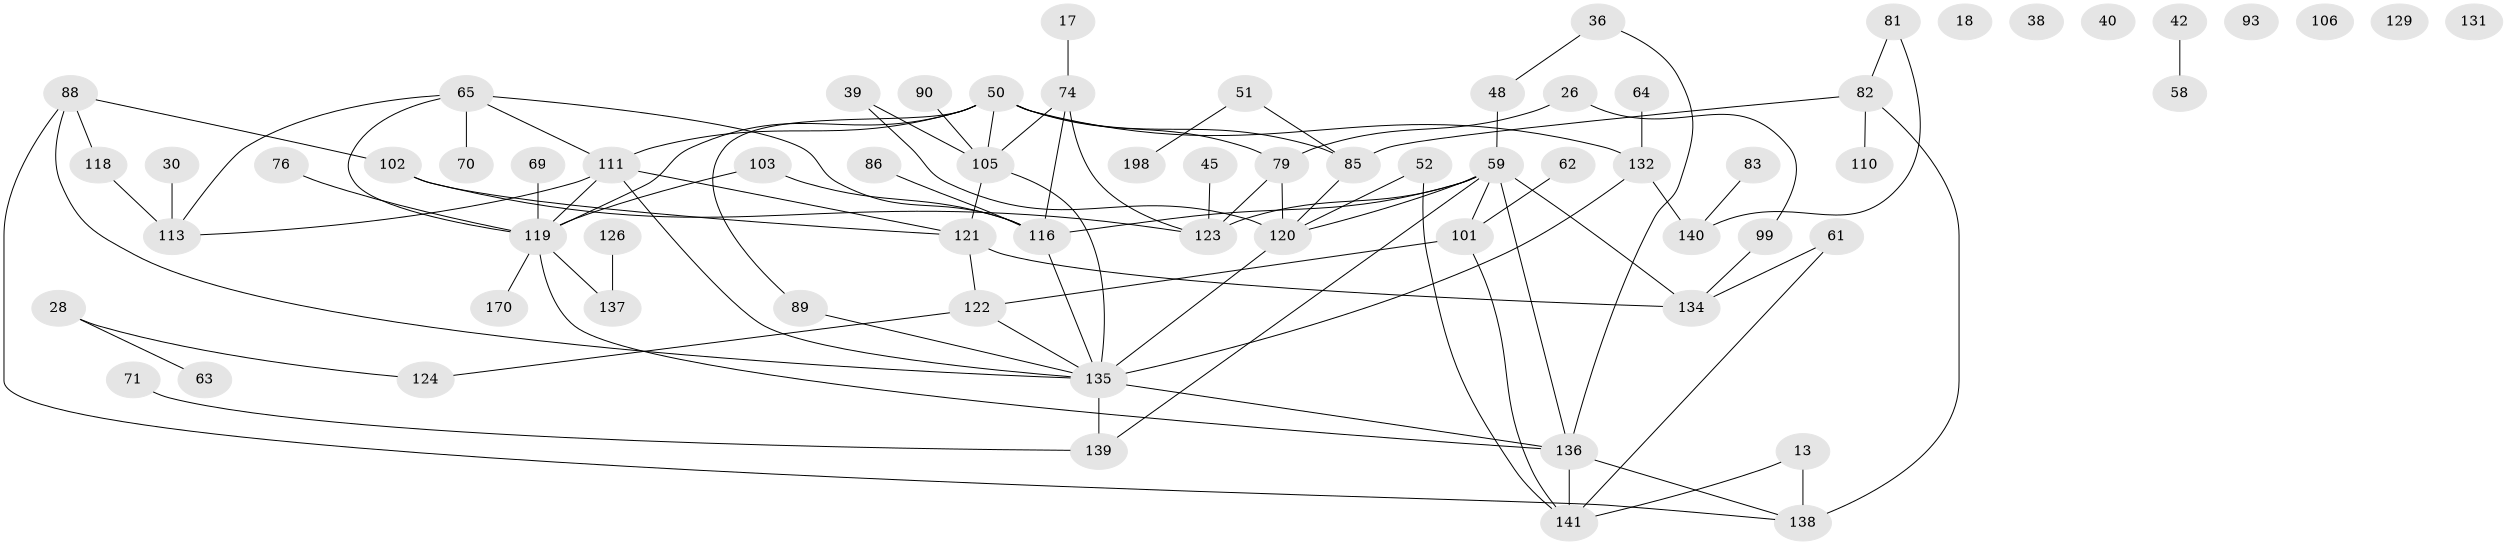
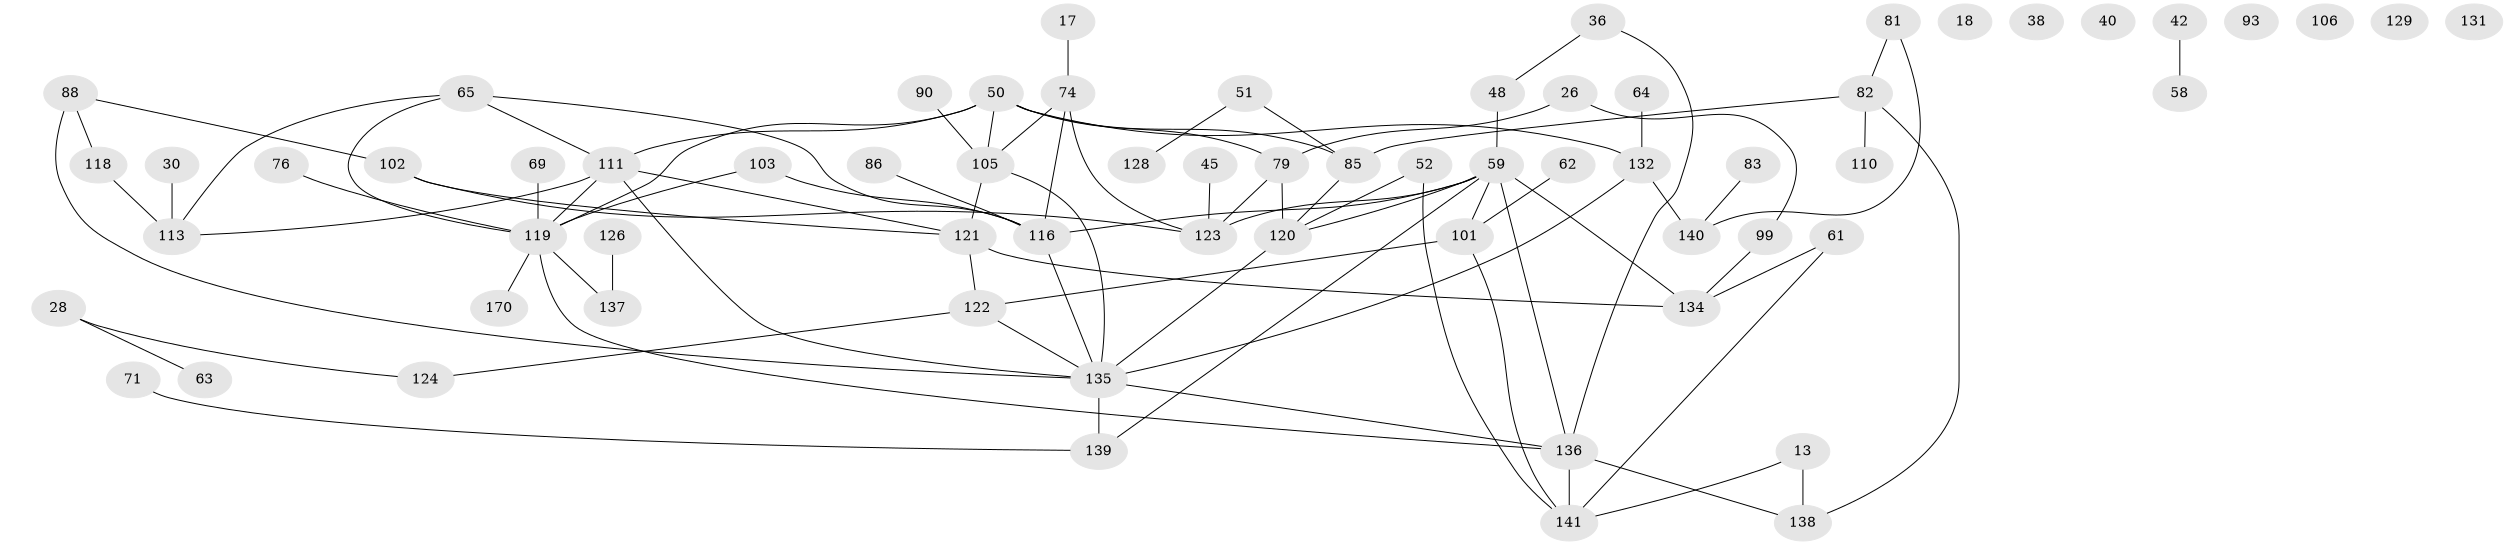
(853, 93) -> none
(466, 165) -> none
(1137, 165) -> (1137, 165)
(801, 308) -> none
(743, 472) -> none
